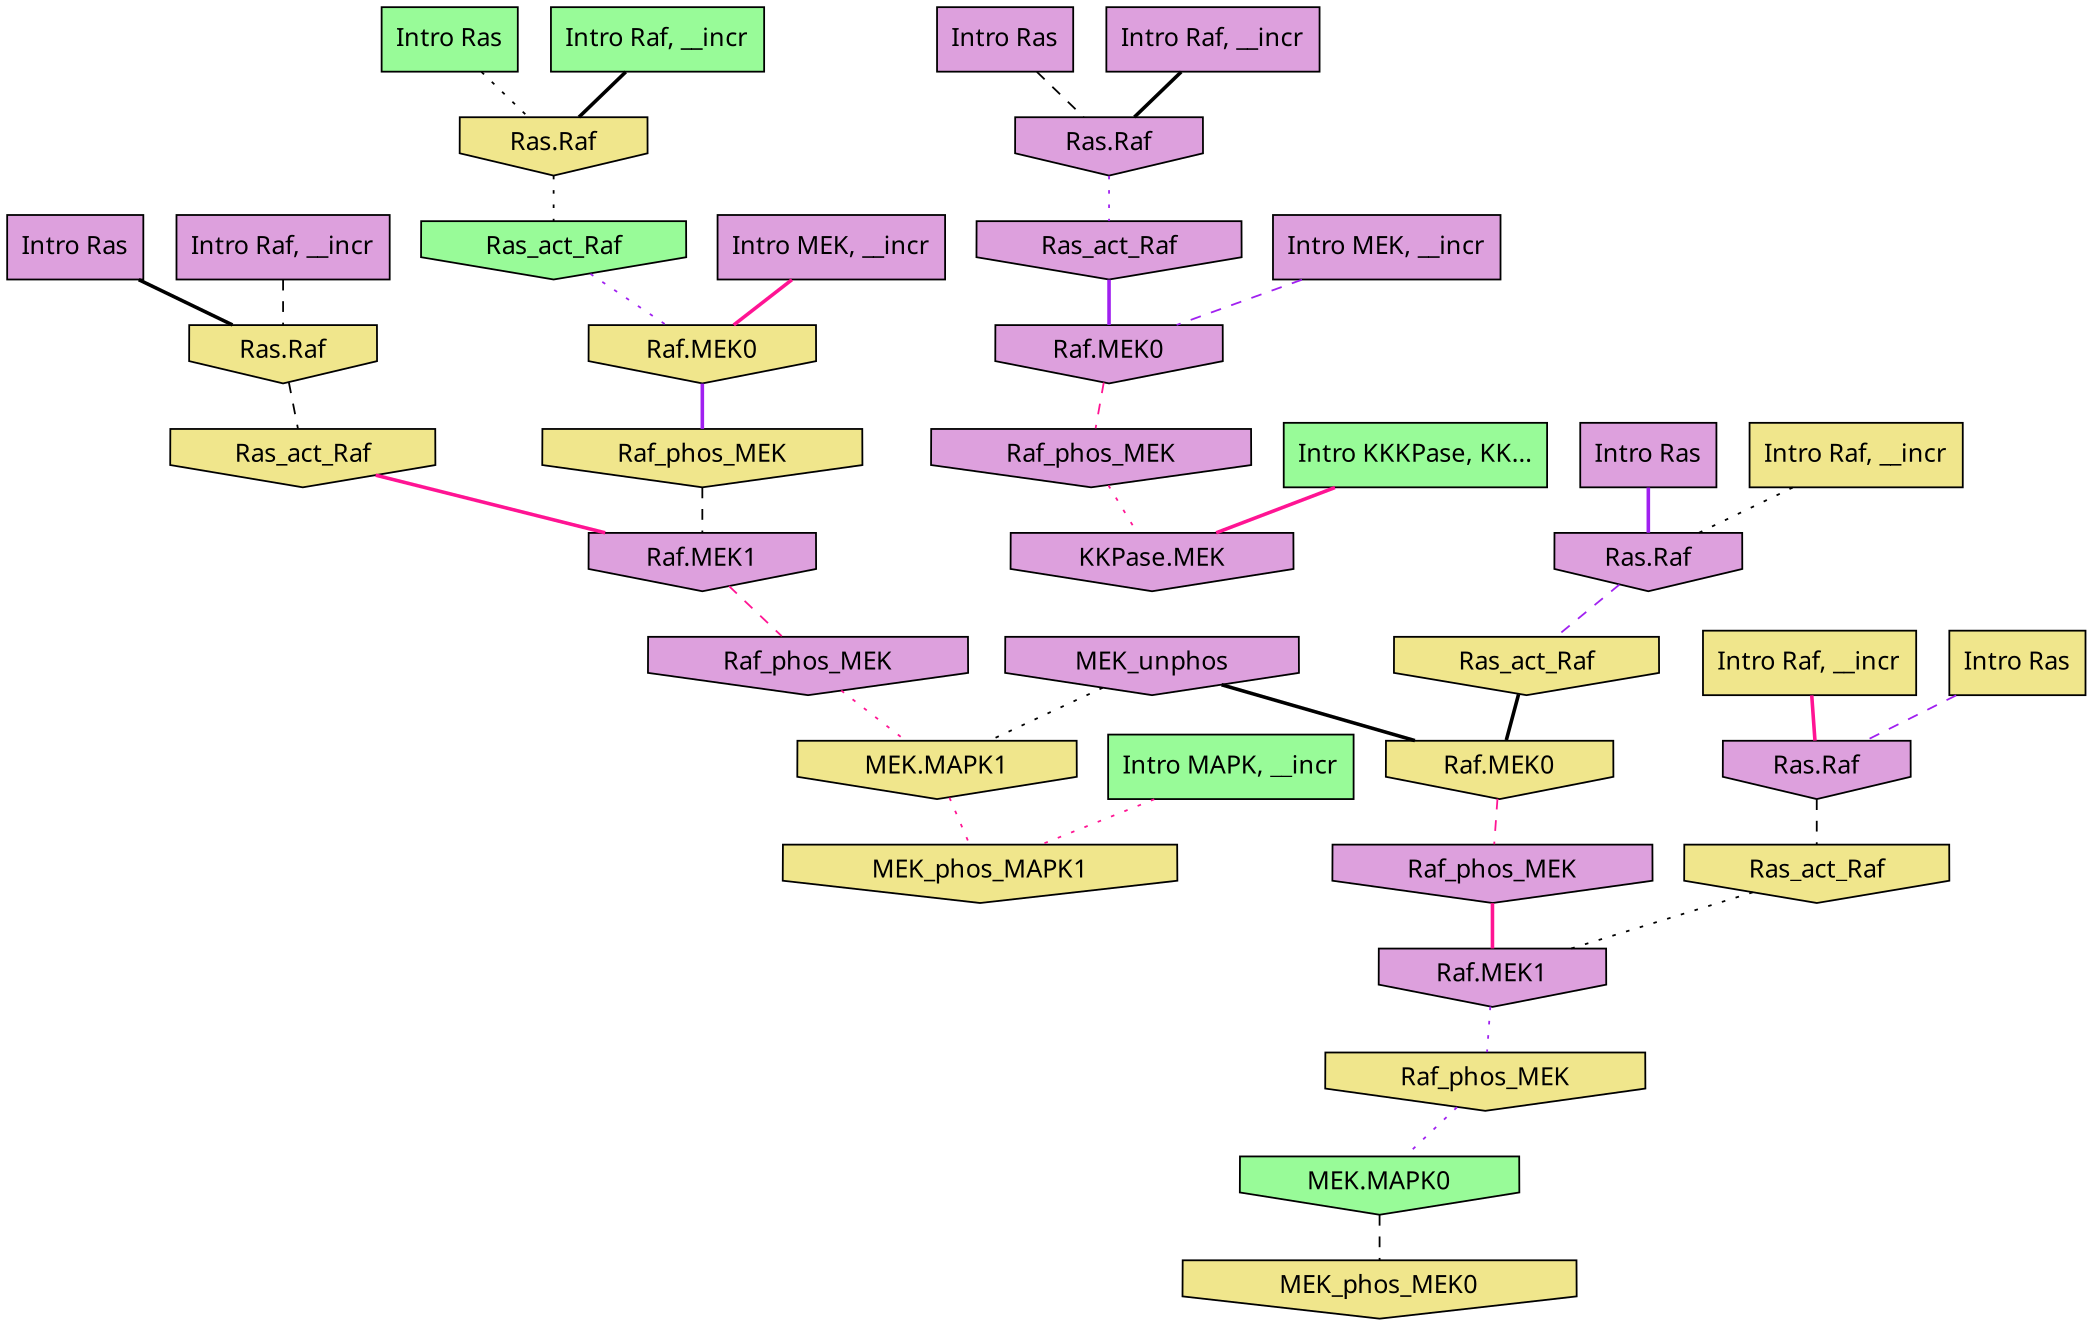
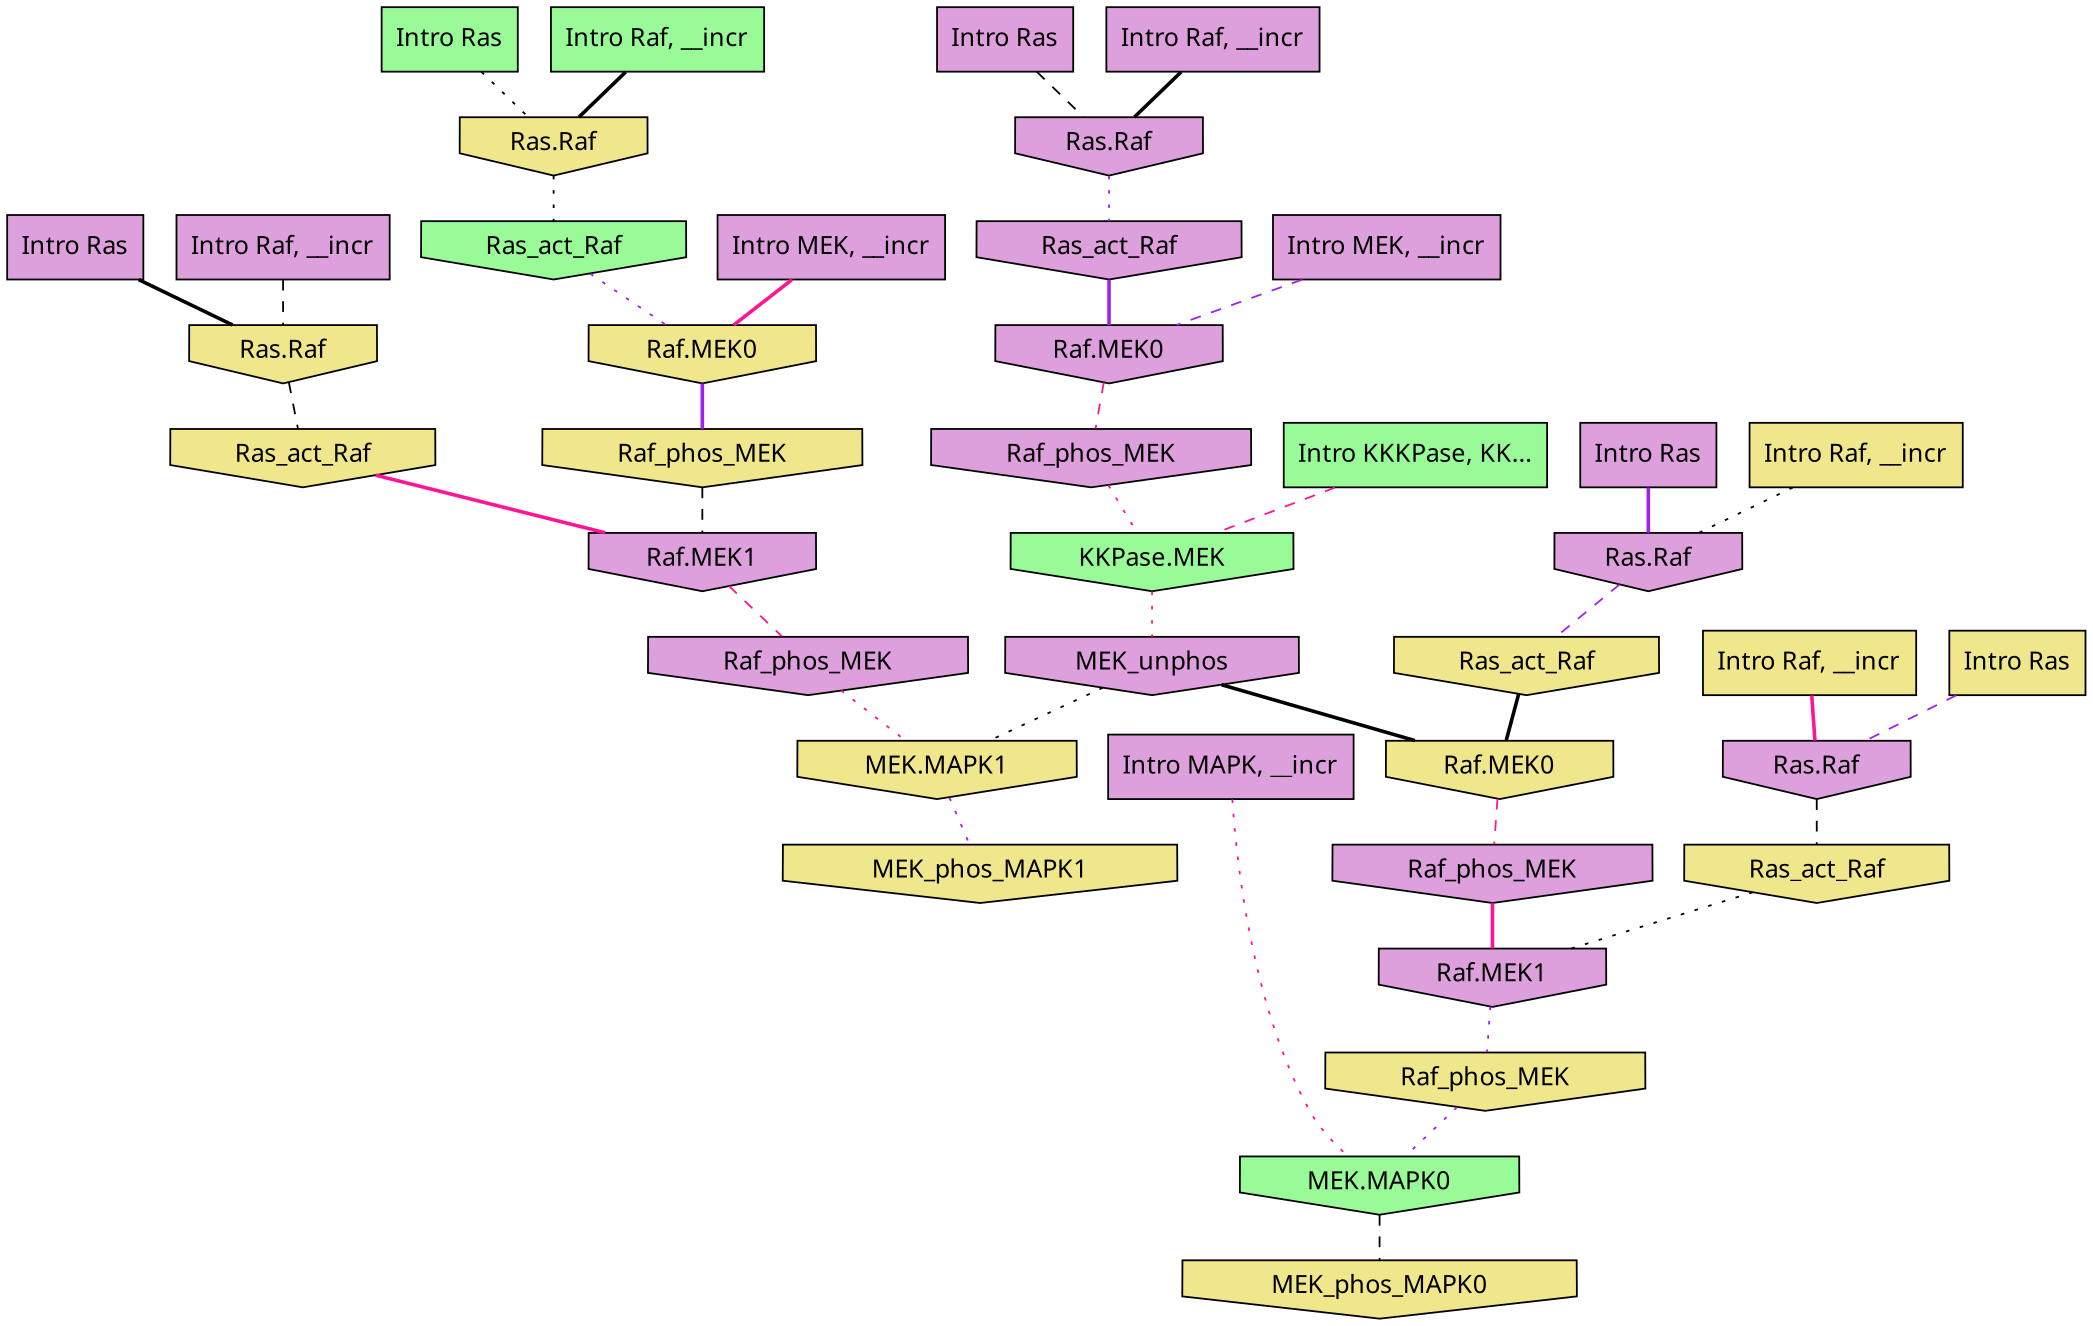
(1276, 510) -> (1276, 510)
(1152, 559) -> (1152, 559)
none -> (1152, 614)
(1231, 767) -> (1231, 767)
(960, 821) -> (960, 821)
(1098, 822) -> (1262, 988)
(1380, 1286) -> (1380, 1286)
